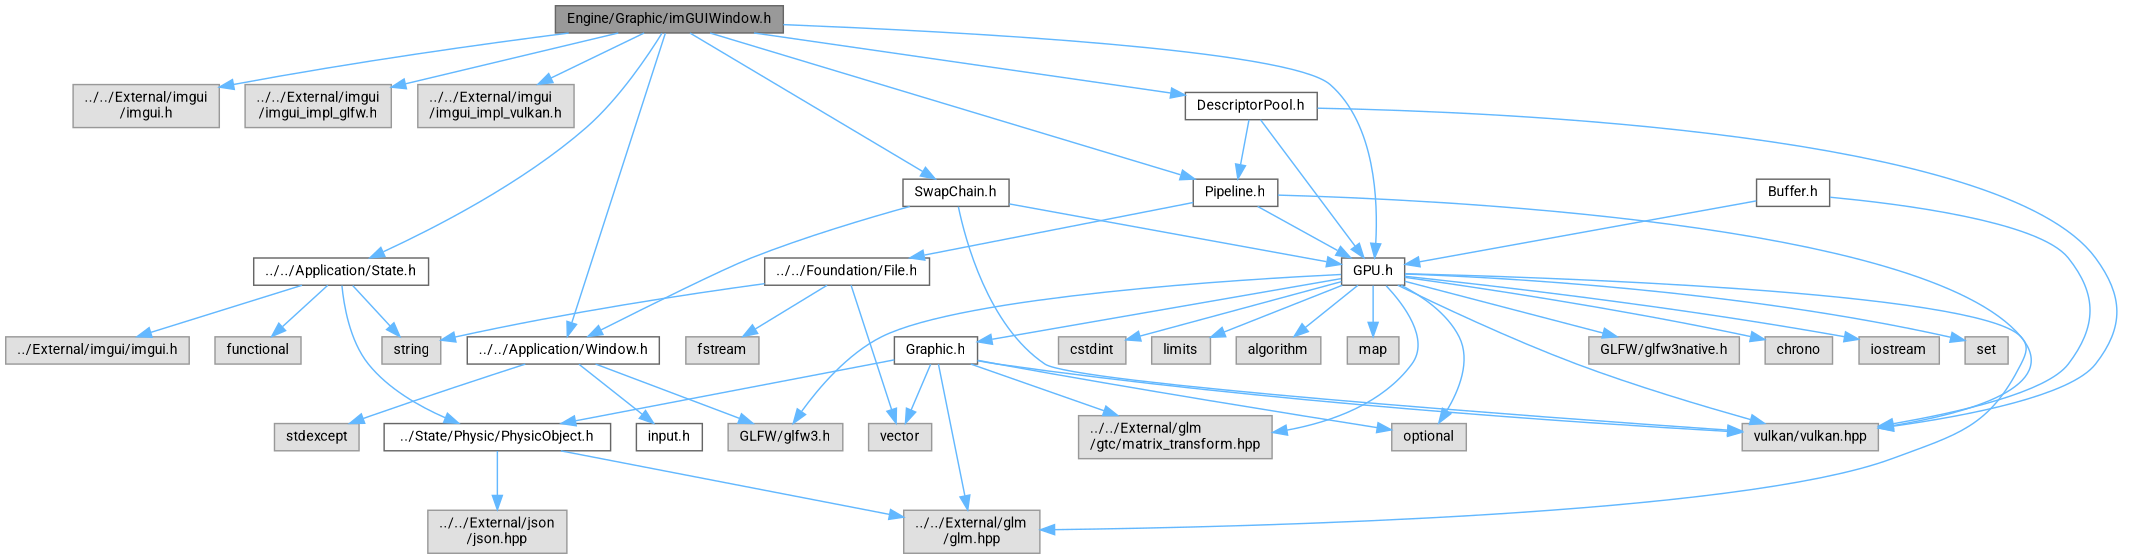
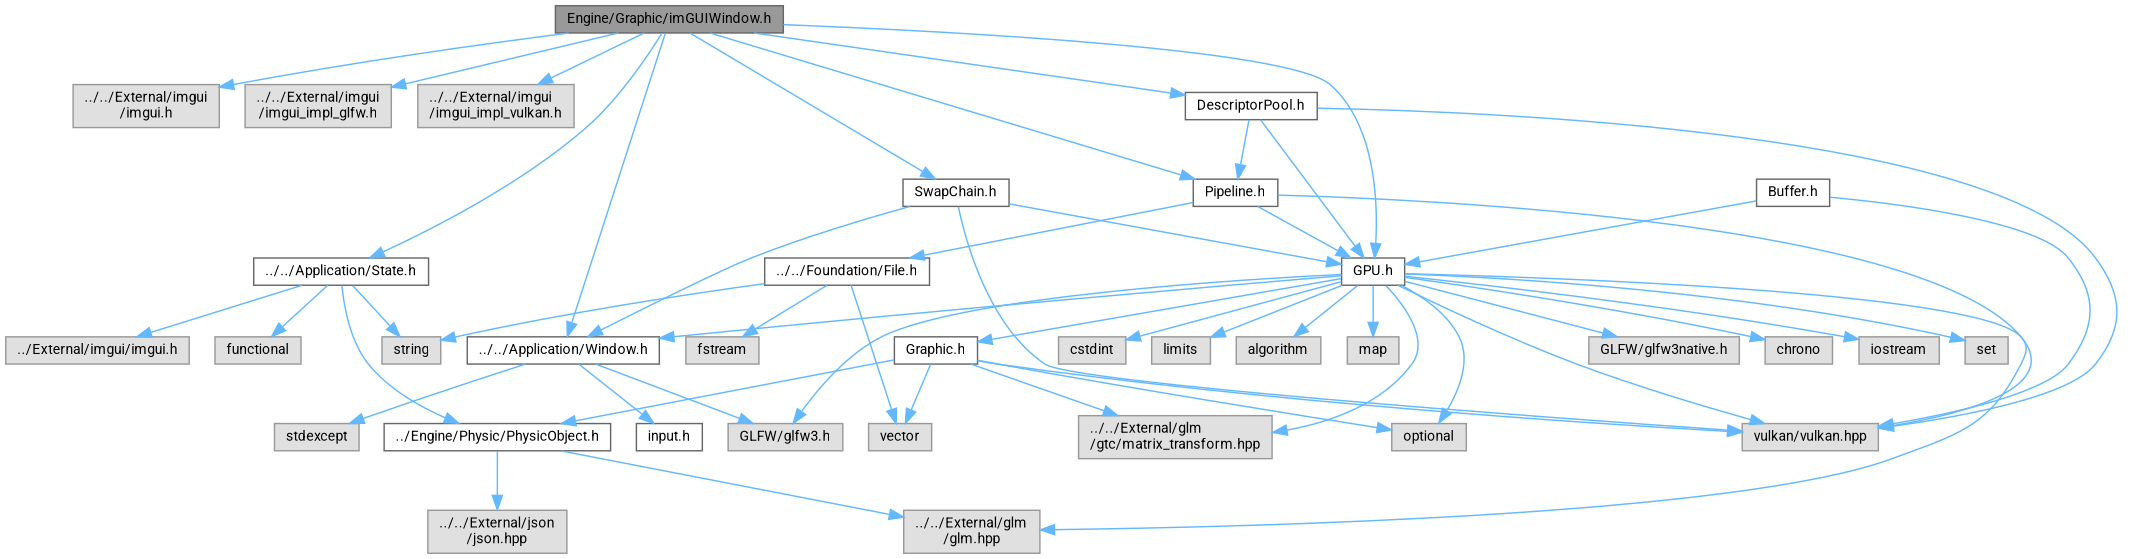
none -> (924, 313)
(952, 430) -> none
(497, 437) -> (497, 437)
